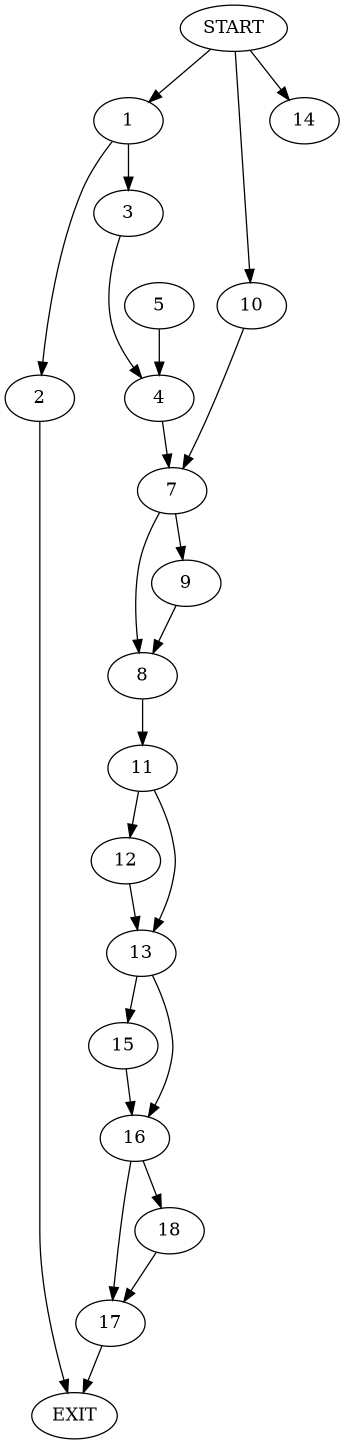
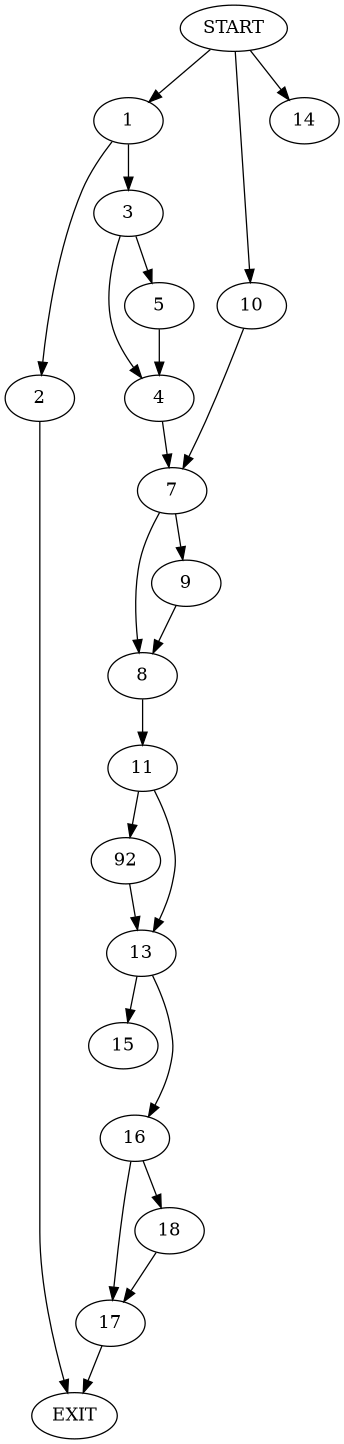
none -> (142, 253)
(126, 861) -> (126, 861)
(128, 1085) -> none
